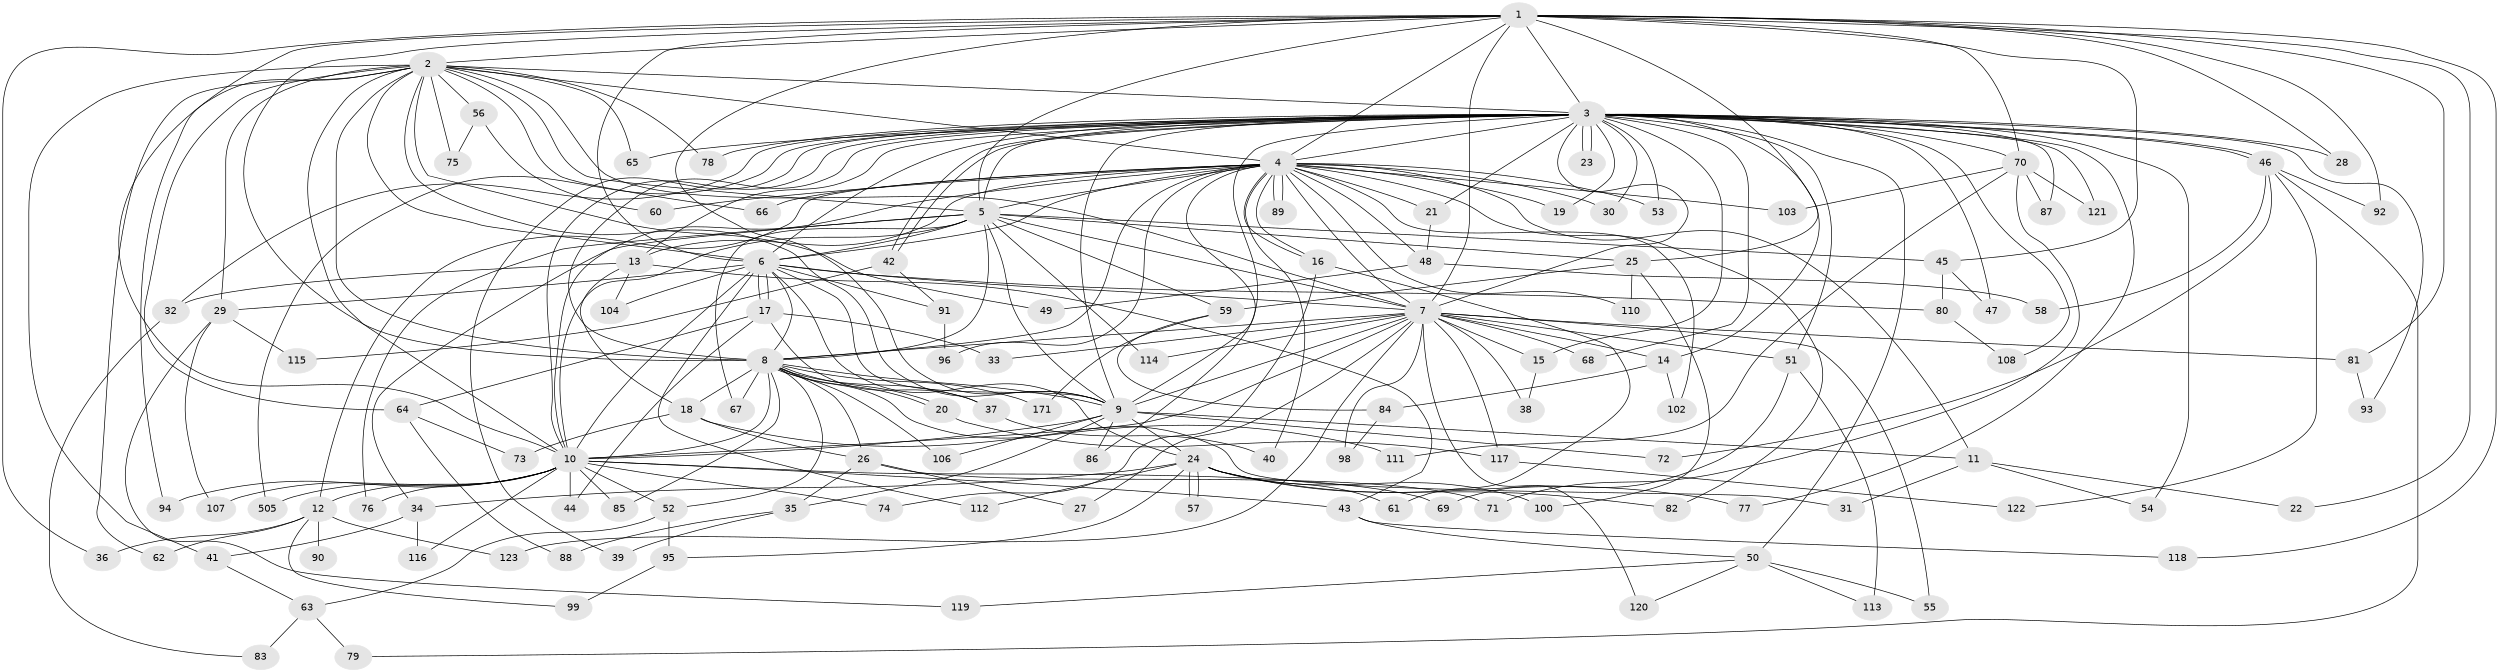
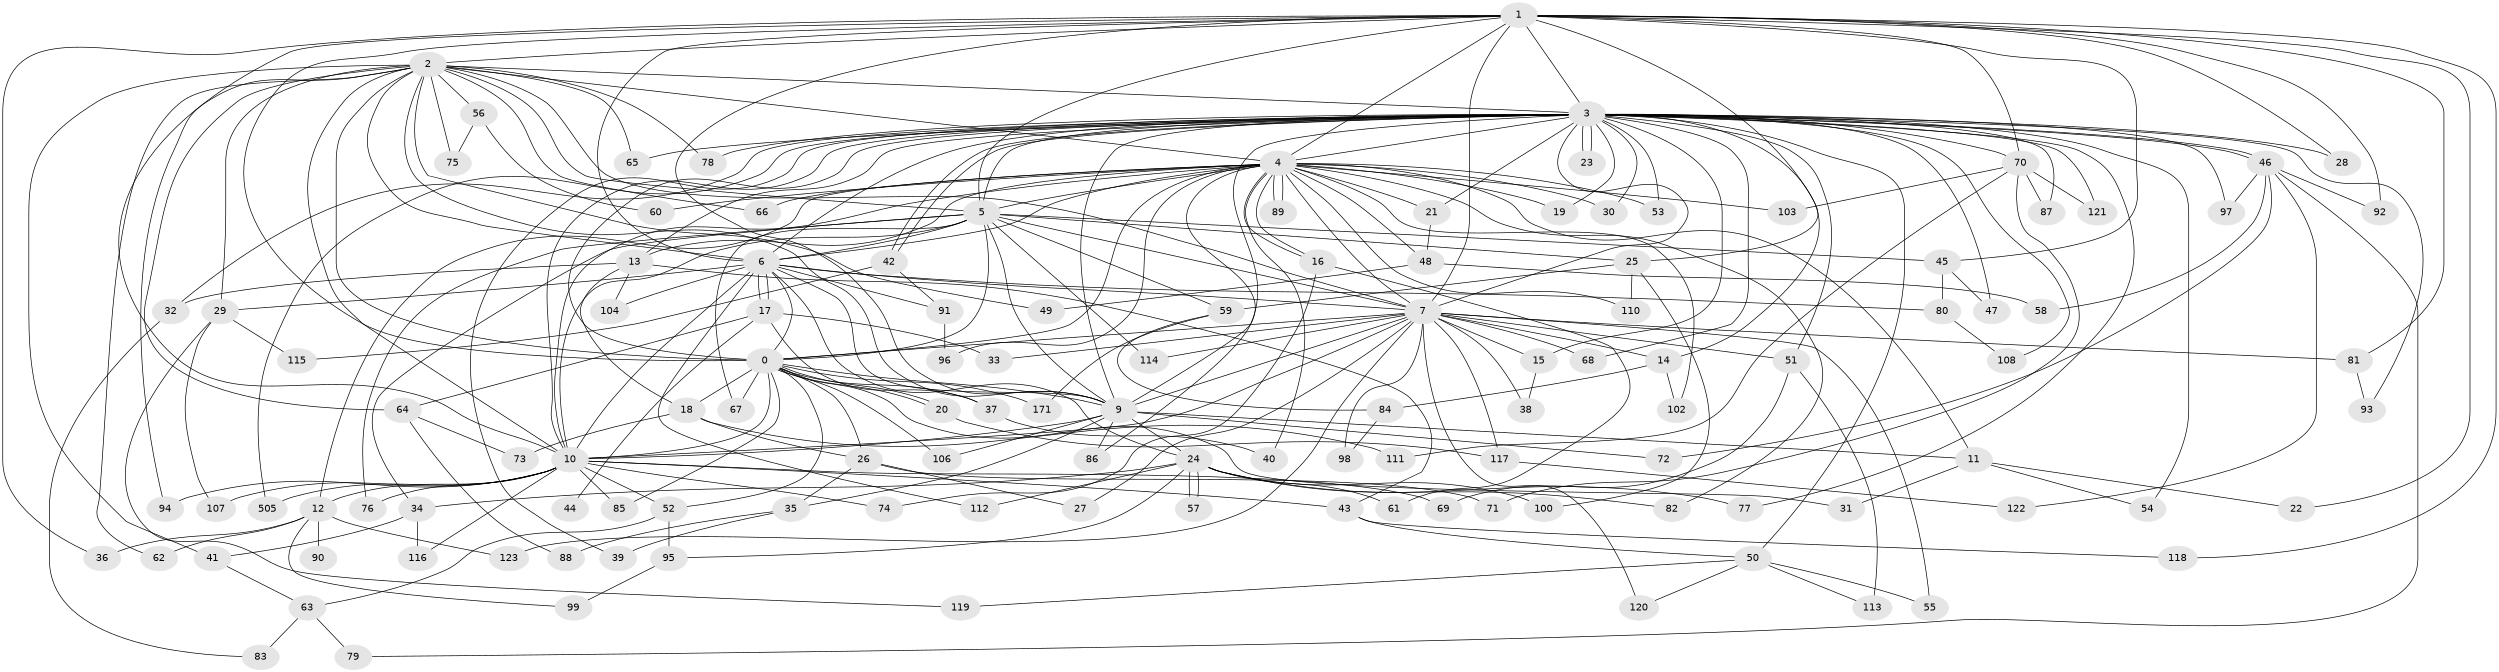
none -> (2226, 213)
(765, 361) -> (765, 361)
(570, 484) -> none
